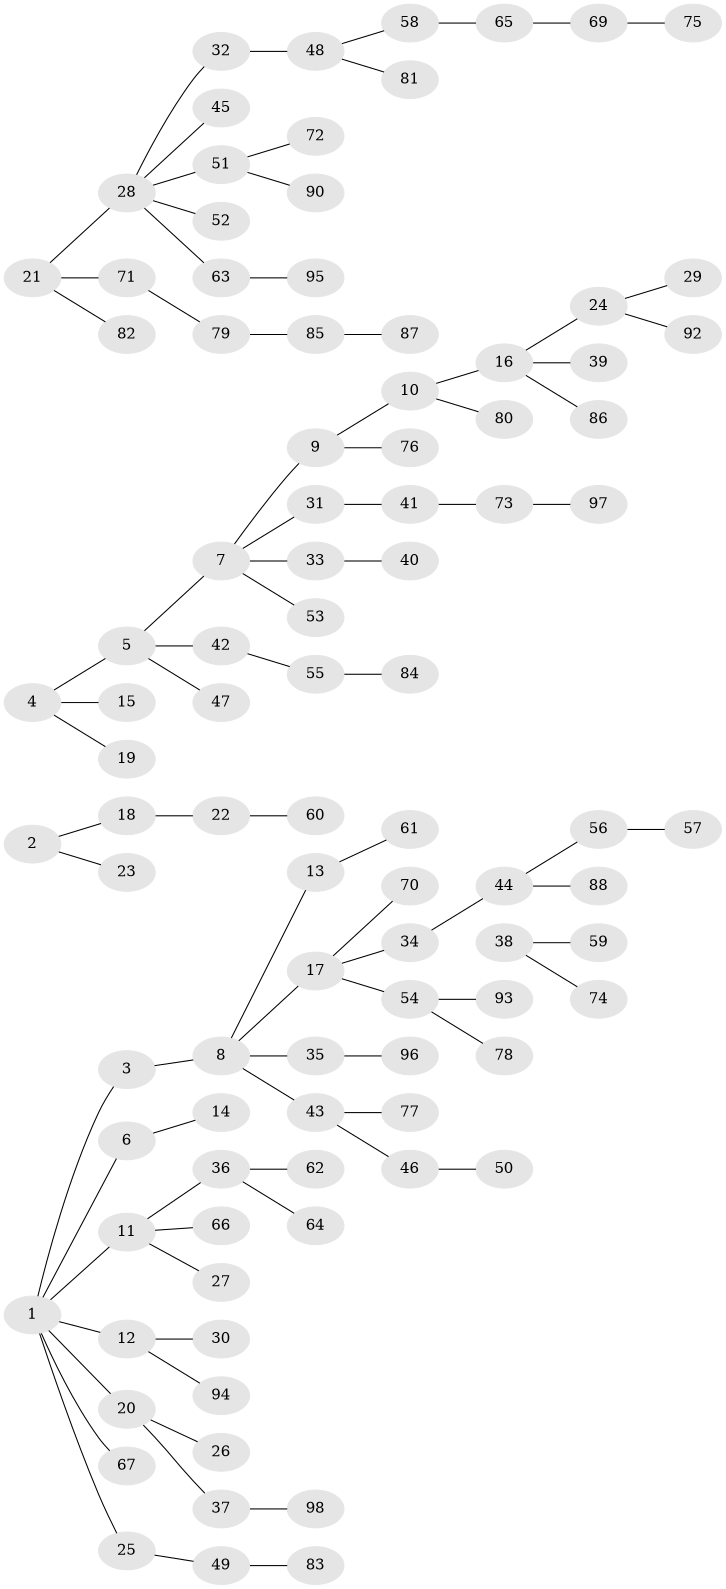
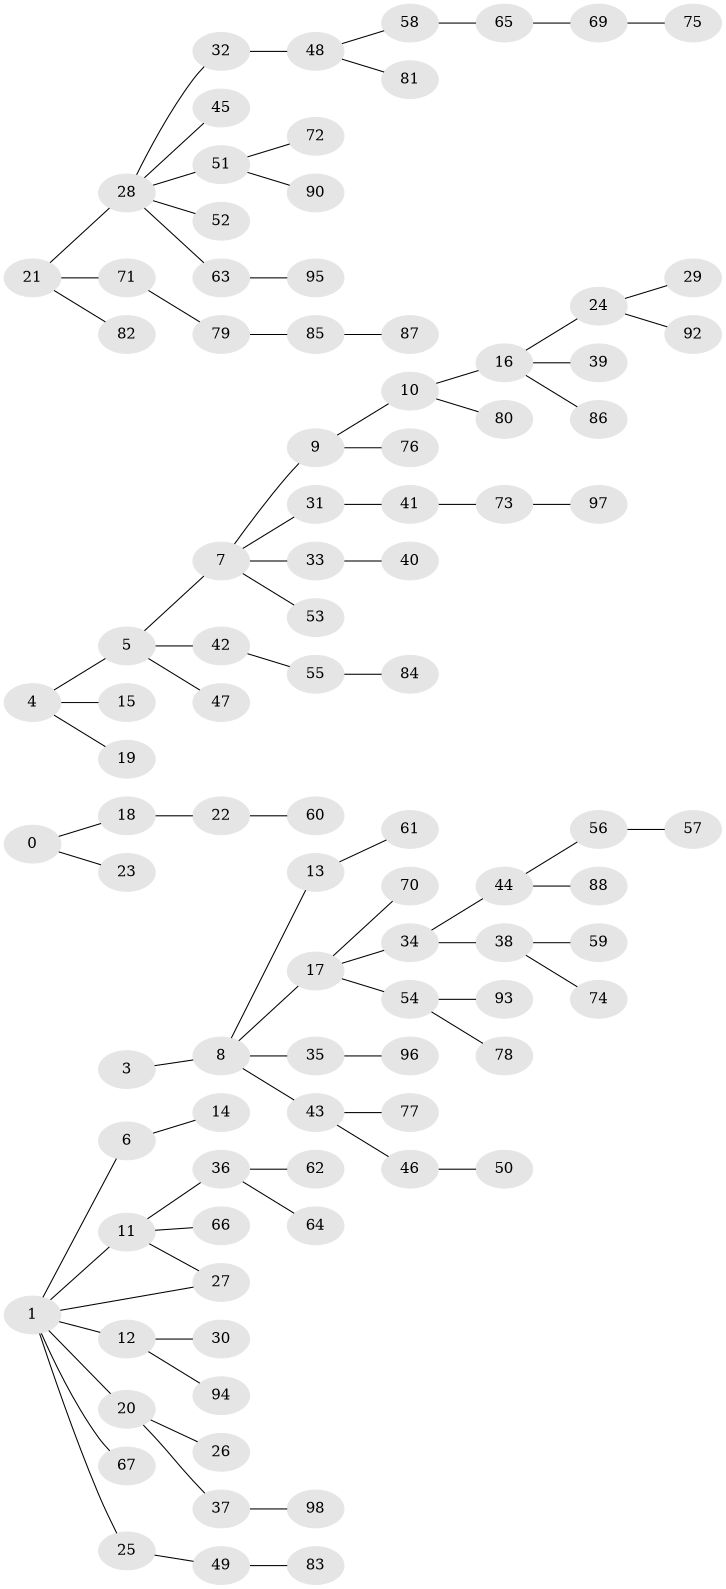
(33, 844) -> (33, 844)
none -> (457, 943)
(69, 1189) -> (127, 1299)
